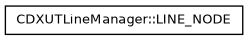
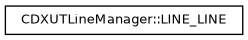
(124, 20) -> (124, 20)
